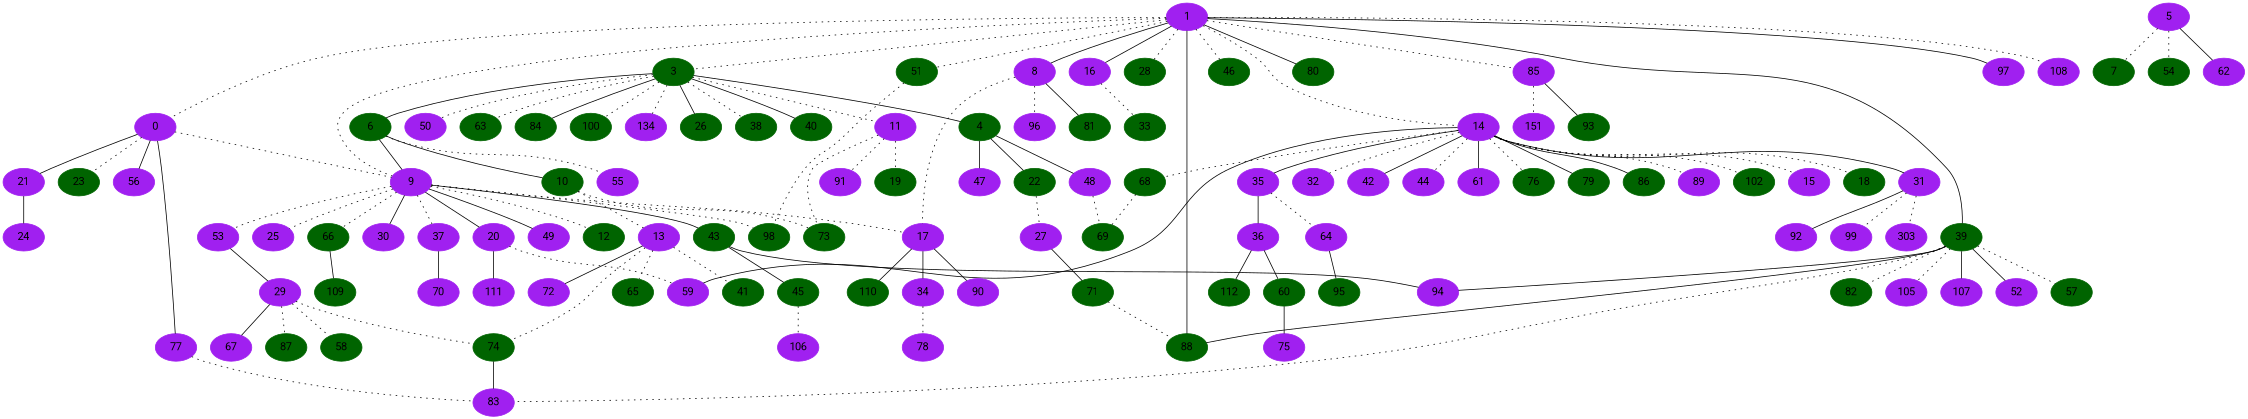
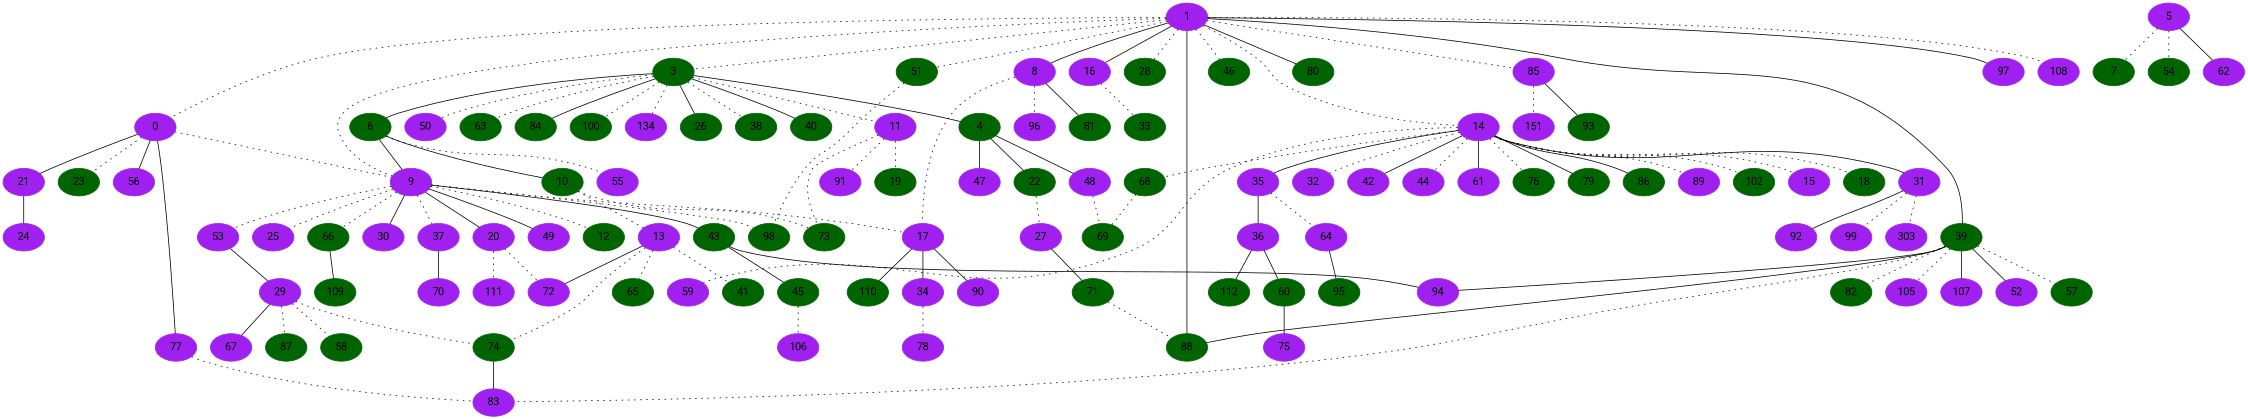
(1097, 261) -> (1097, 261)
(494, 265) -> (494, 265)
(591, 265) -> (521, 265)
